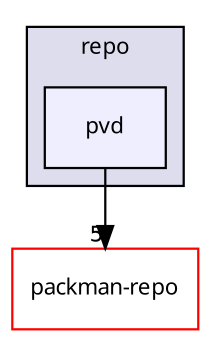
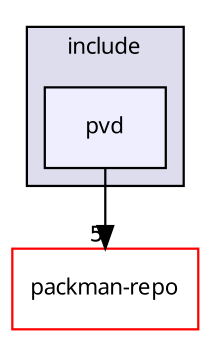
(105, 48) -> (105, 48)
